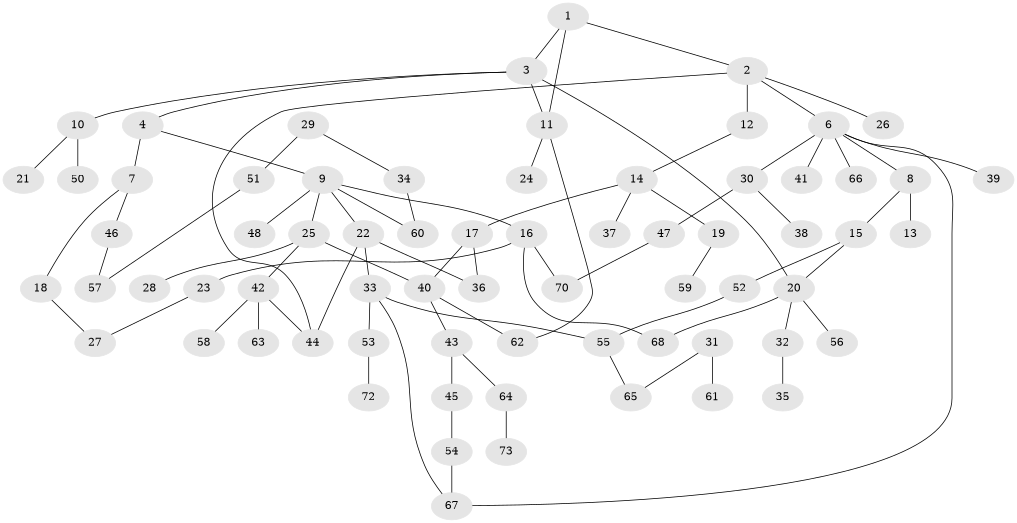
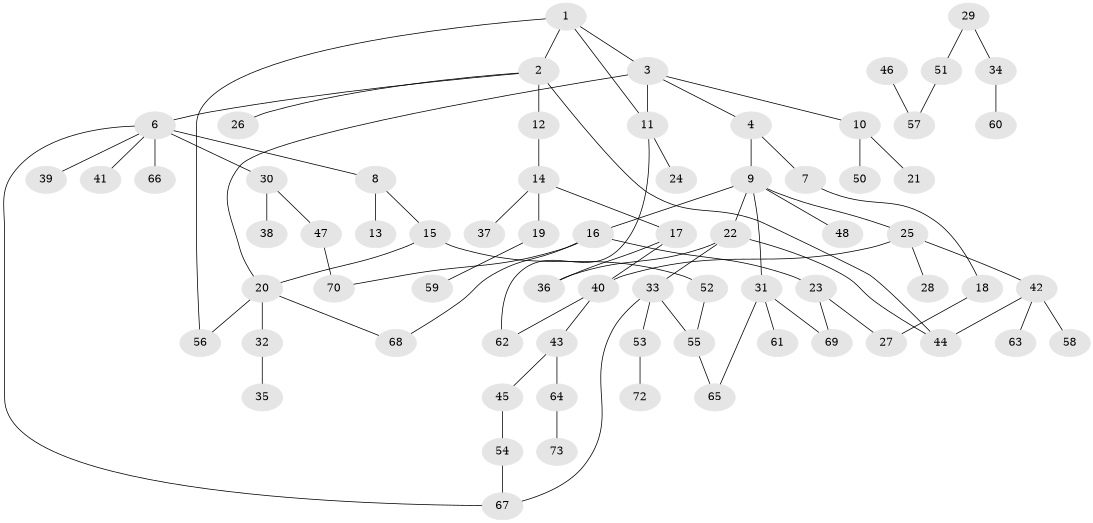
none -> (260, 71)
(122, 207) -> none
(370, 207) -> (759, 234)
none -> (832, 343)
